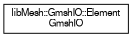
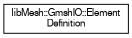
(66, 19) -> (66, 19)
